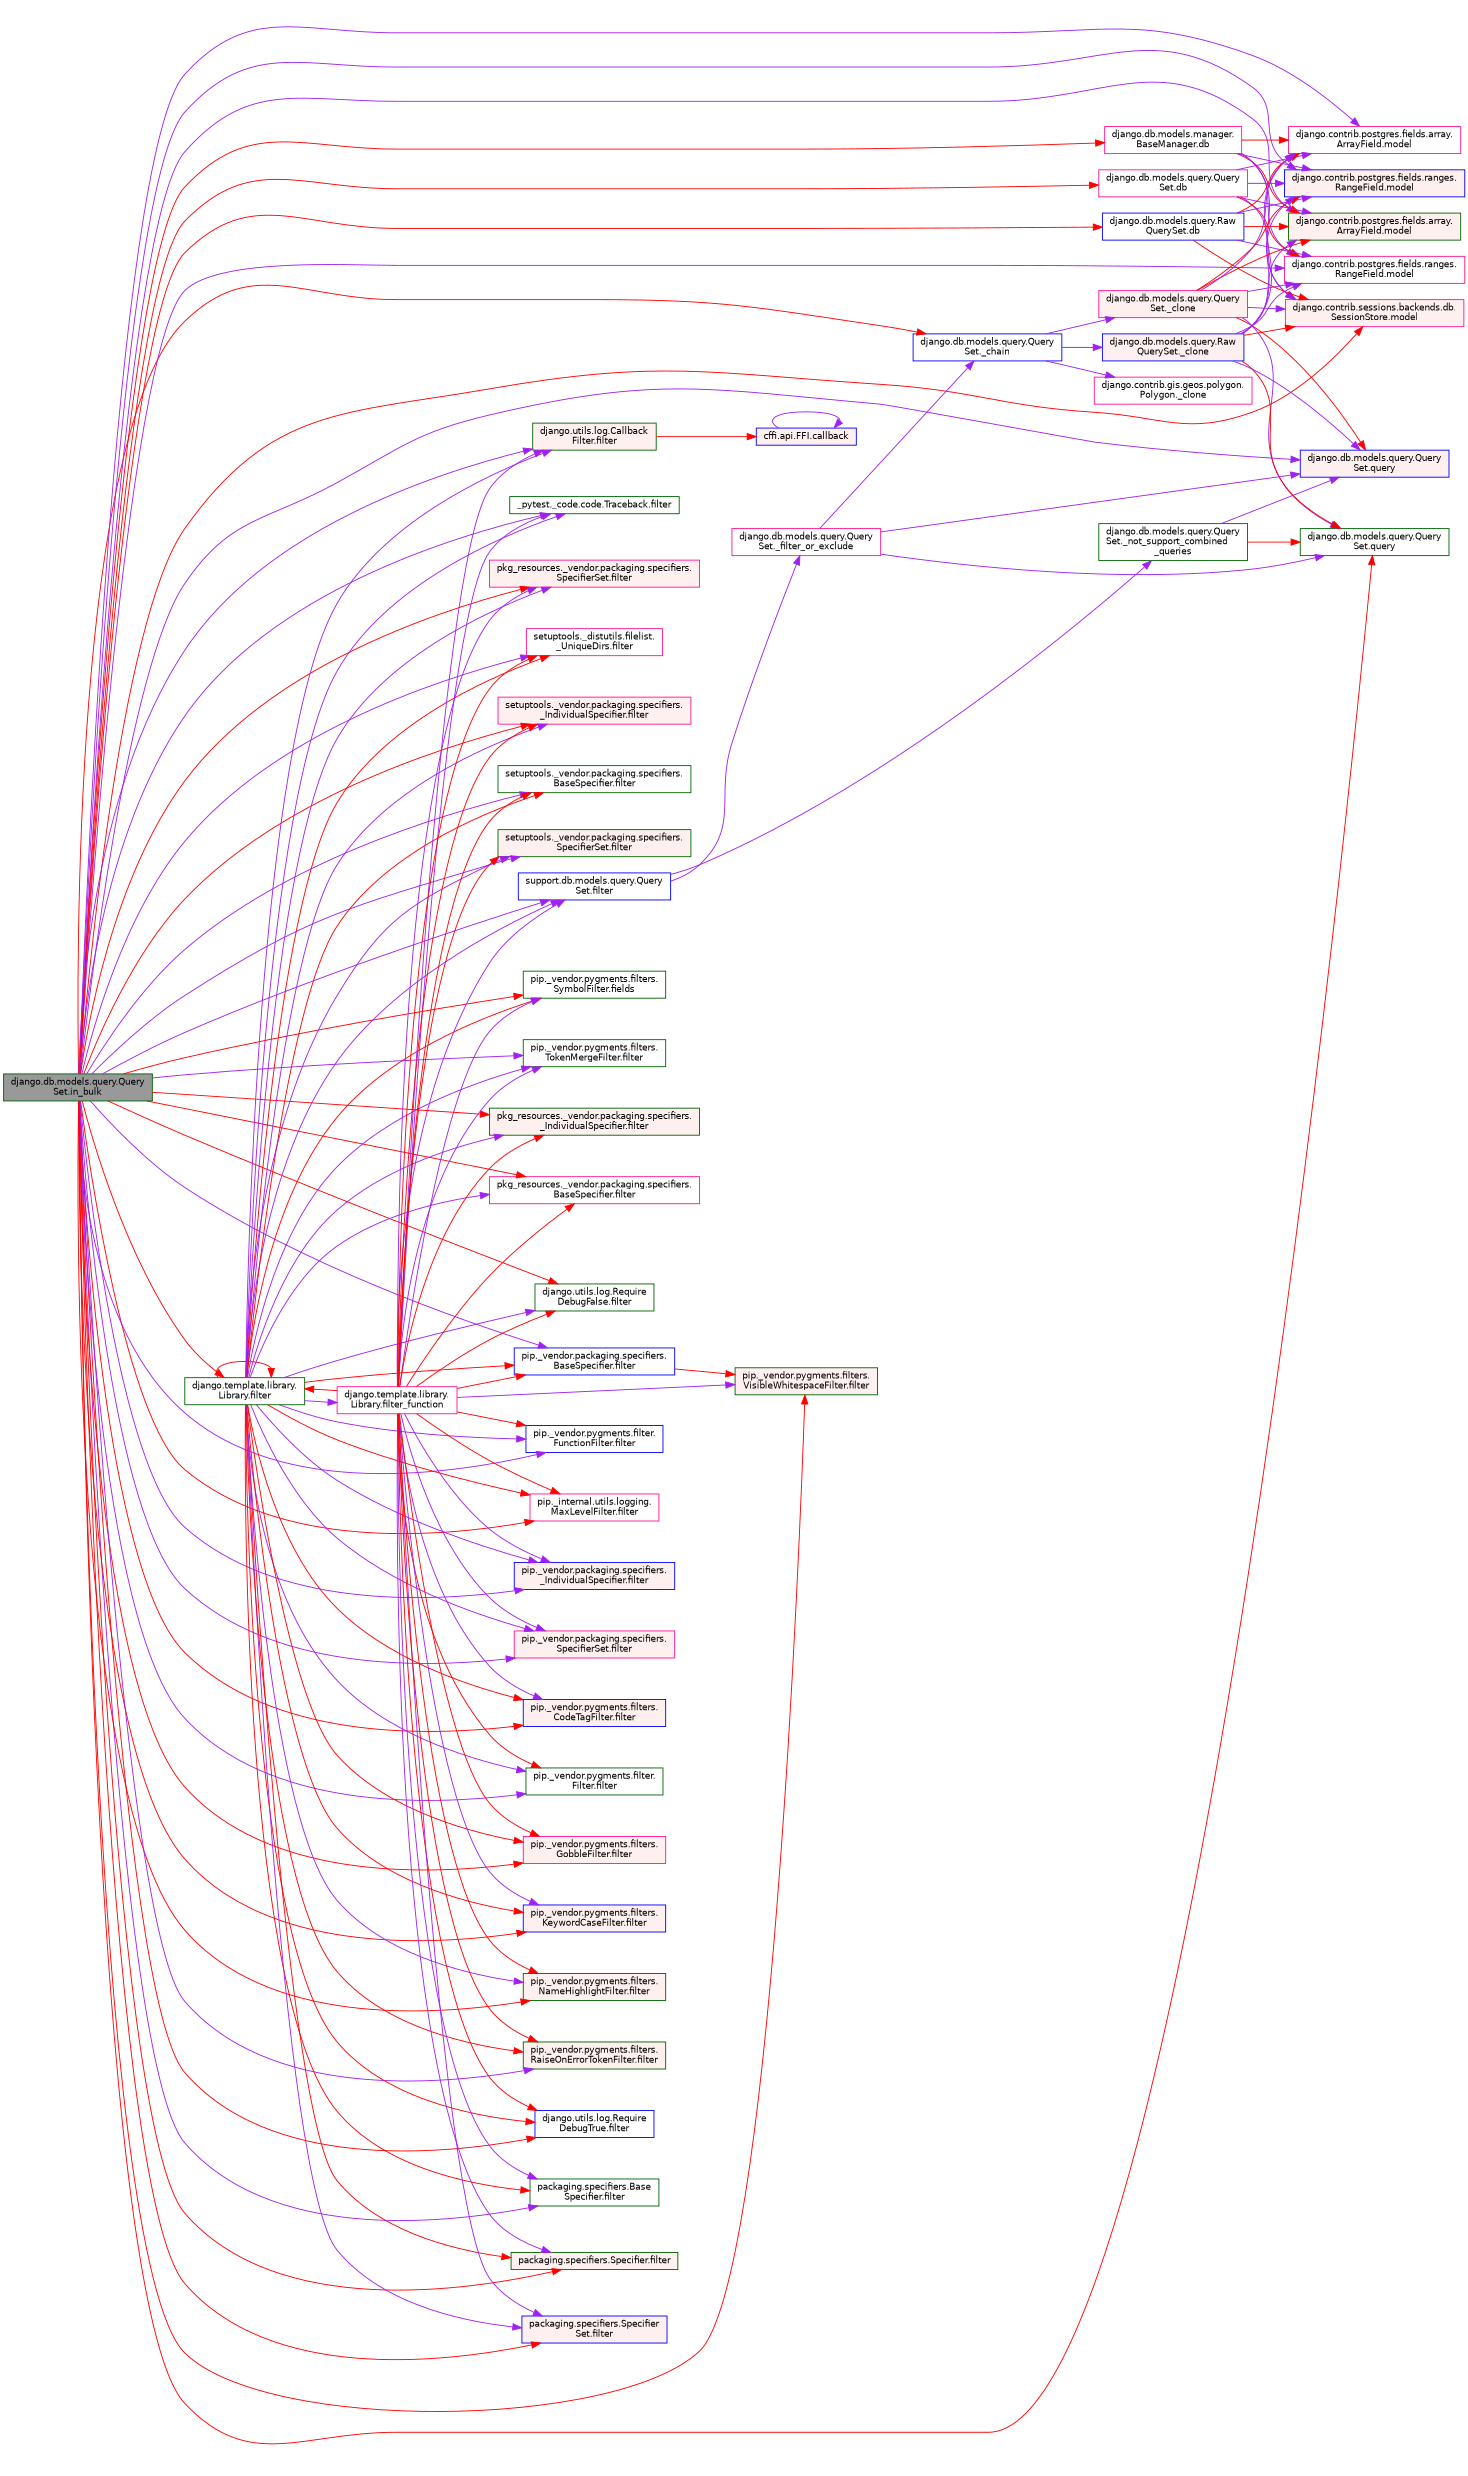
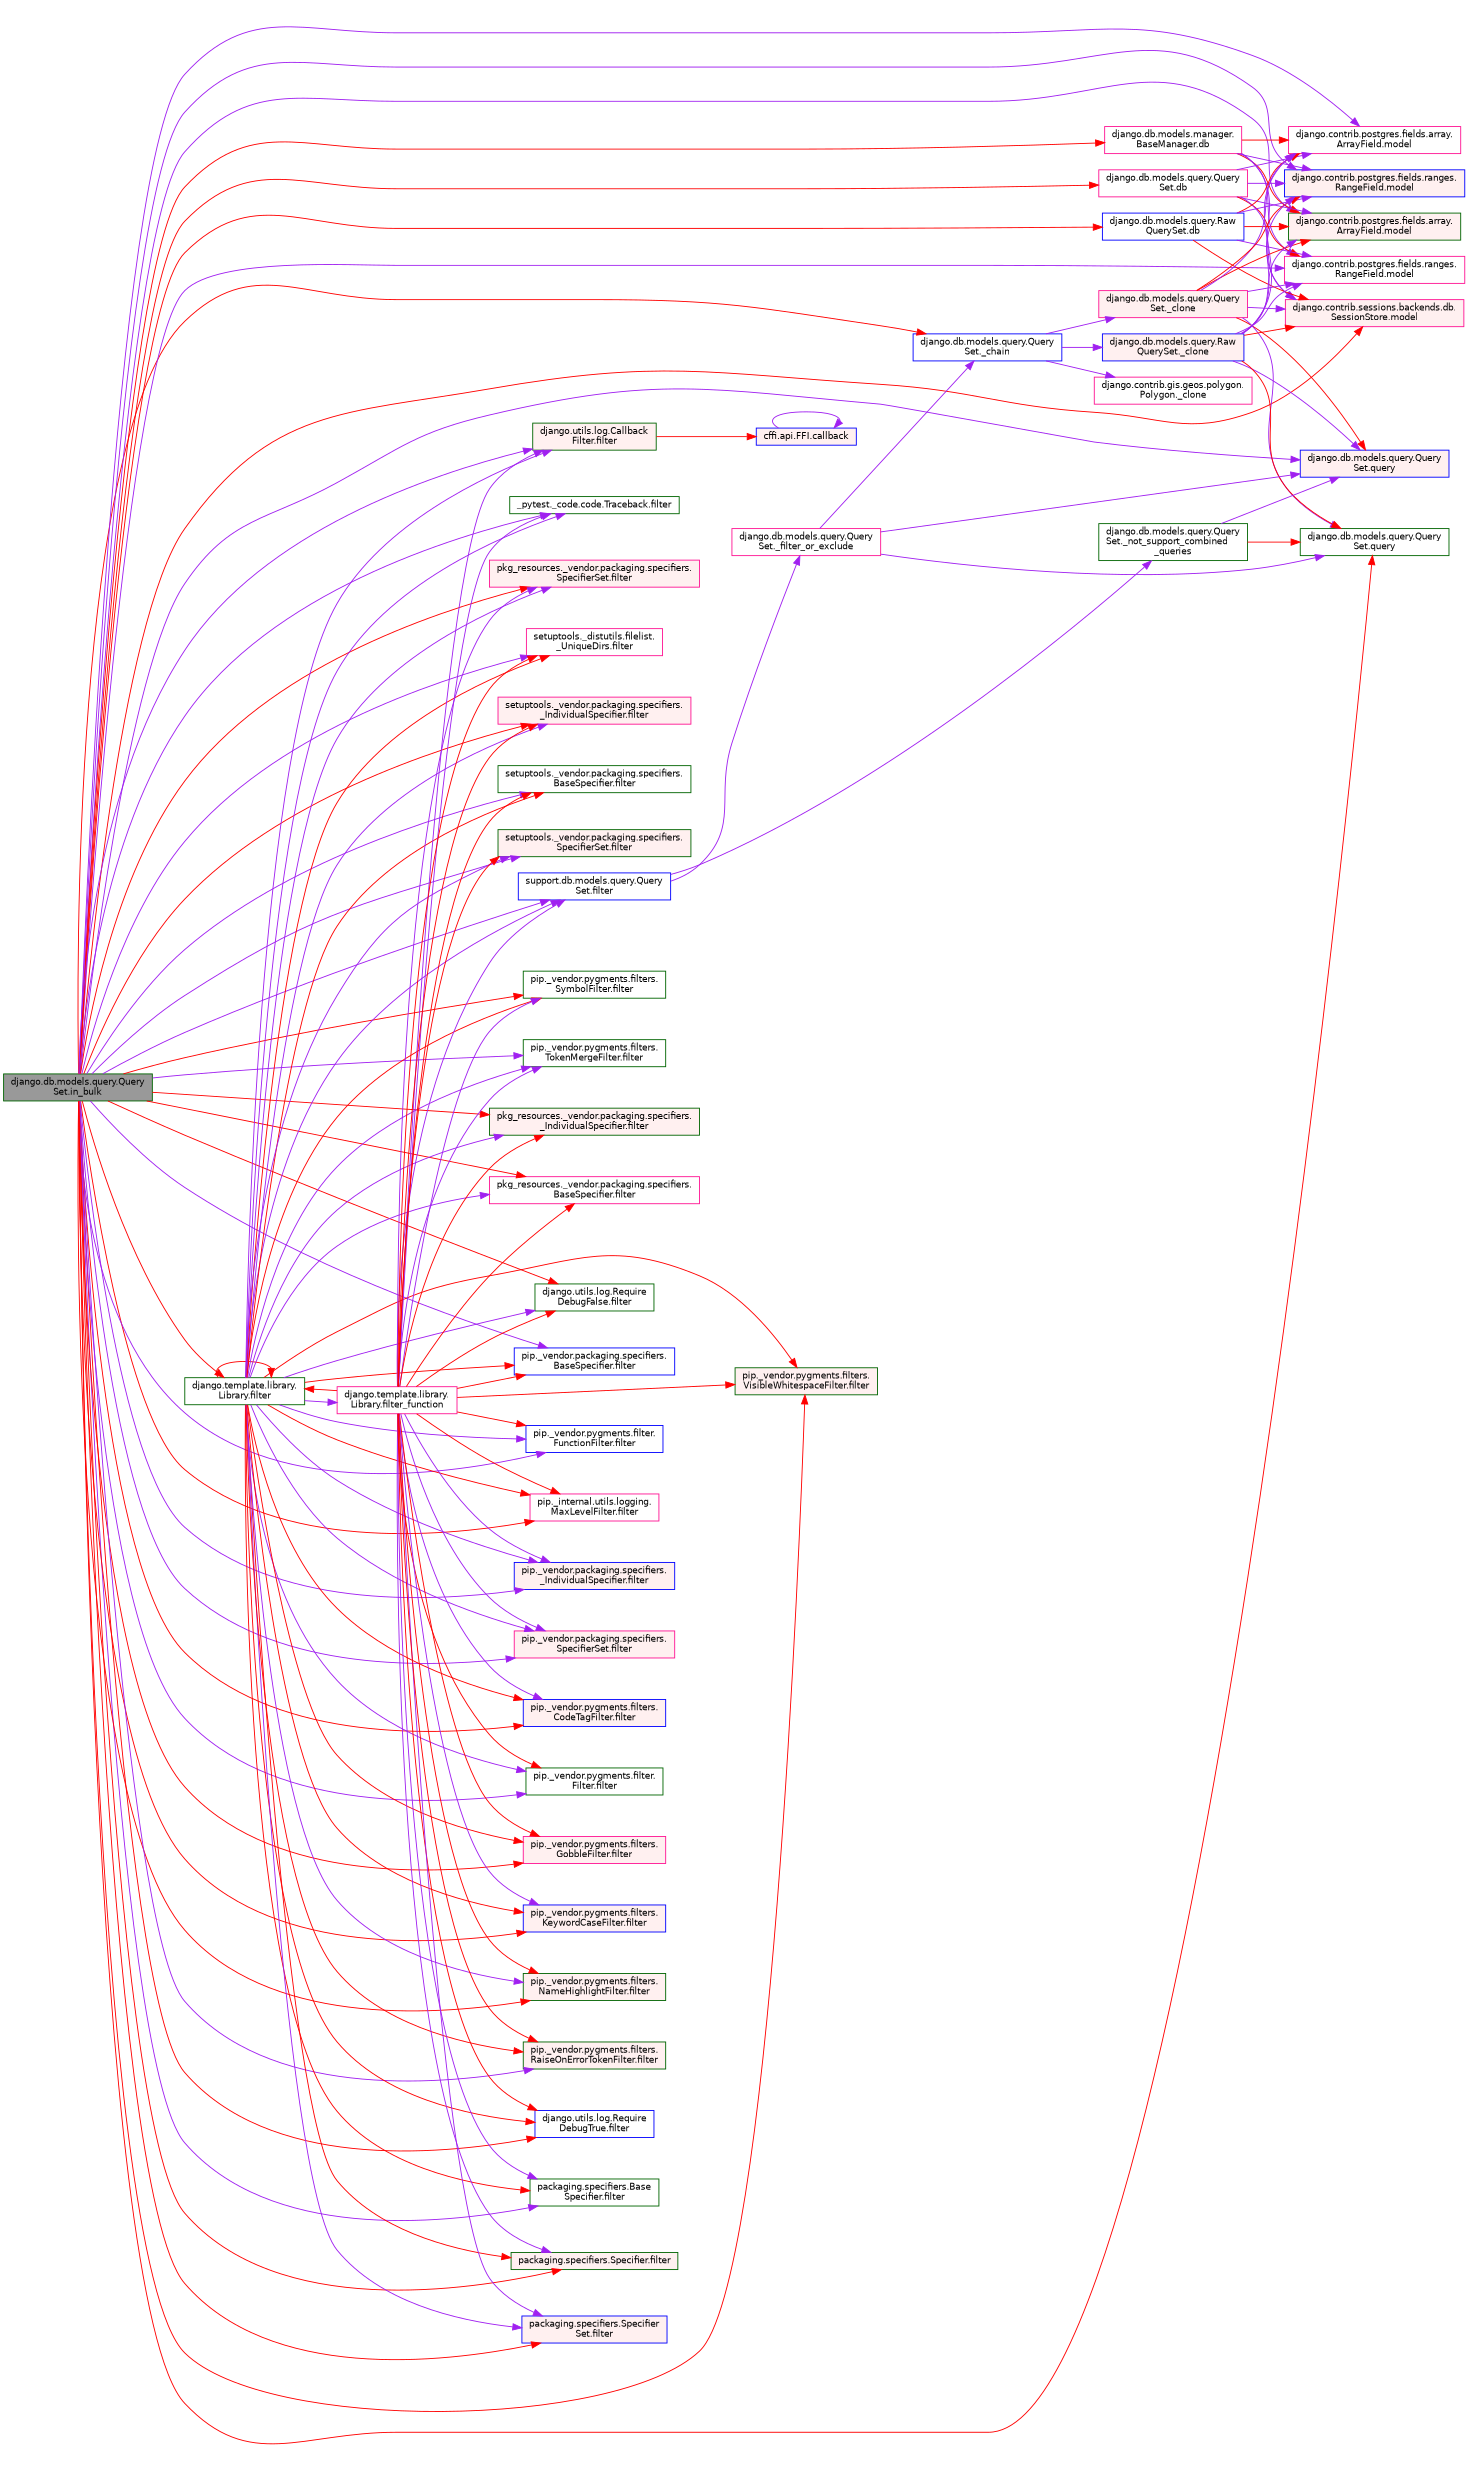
(594, 985) -> (594, 985)
(700, 1371) -> (534, 1267)
(591, 1391) -> (591, 1391)
